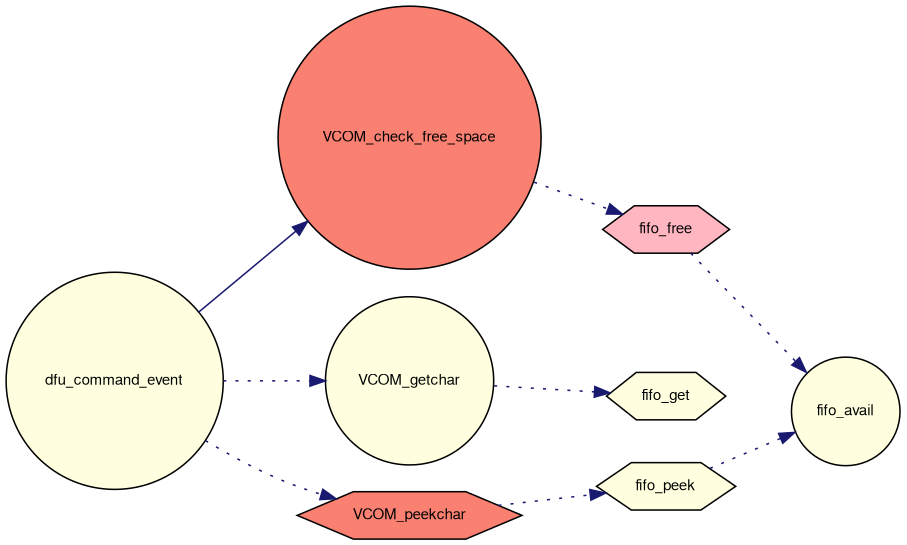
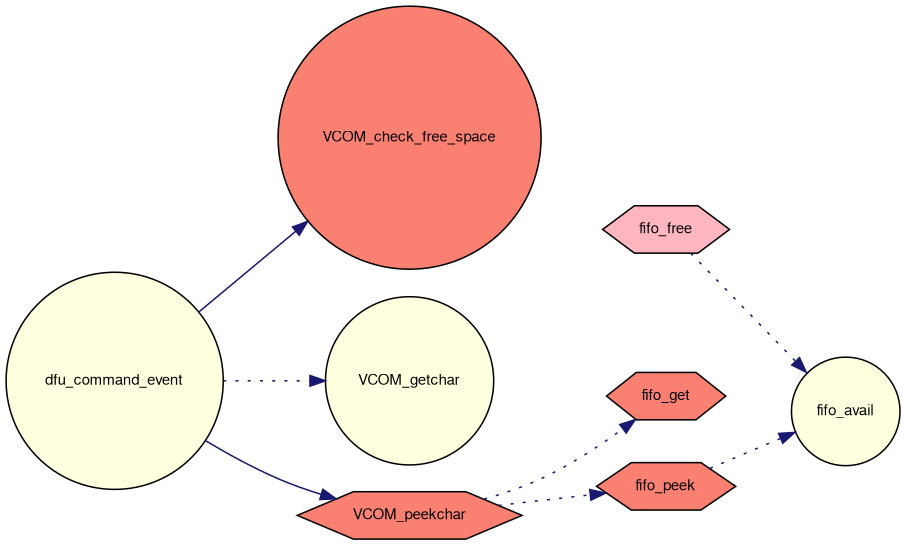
(571, 196) -> none
(544, 389) -> (557, 471)
(666, 396) -> (666, 396)
(262, 471) -> (262, 471)
(666, 486) -> (666, 486)
